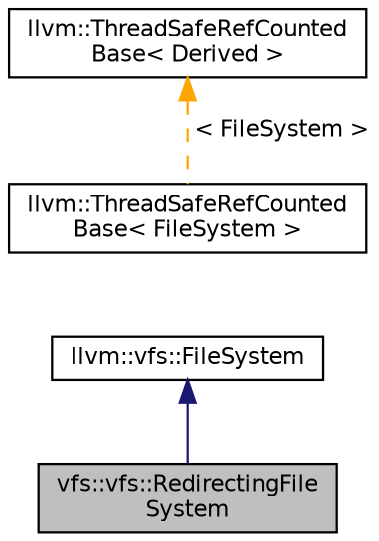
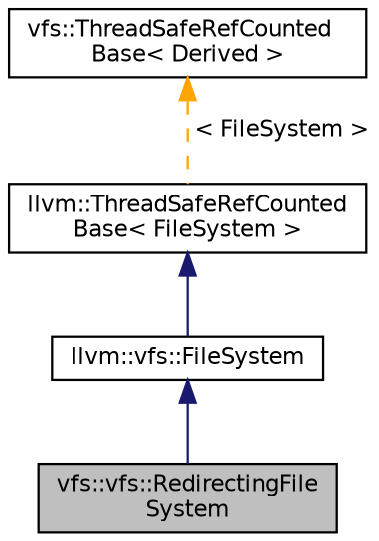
(188, 43) -> (188, 43)
none -> (188, 306)
